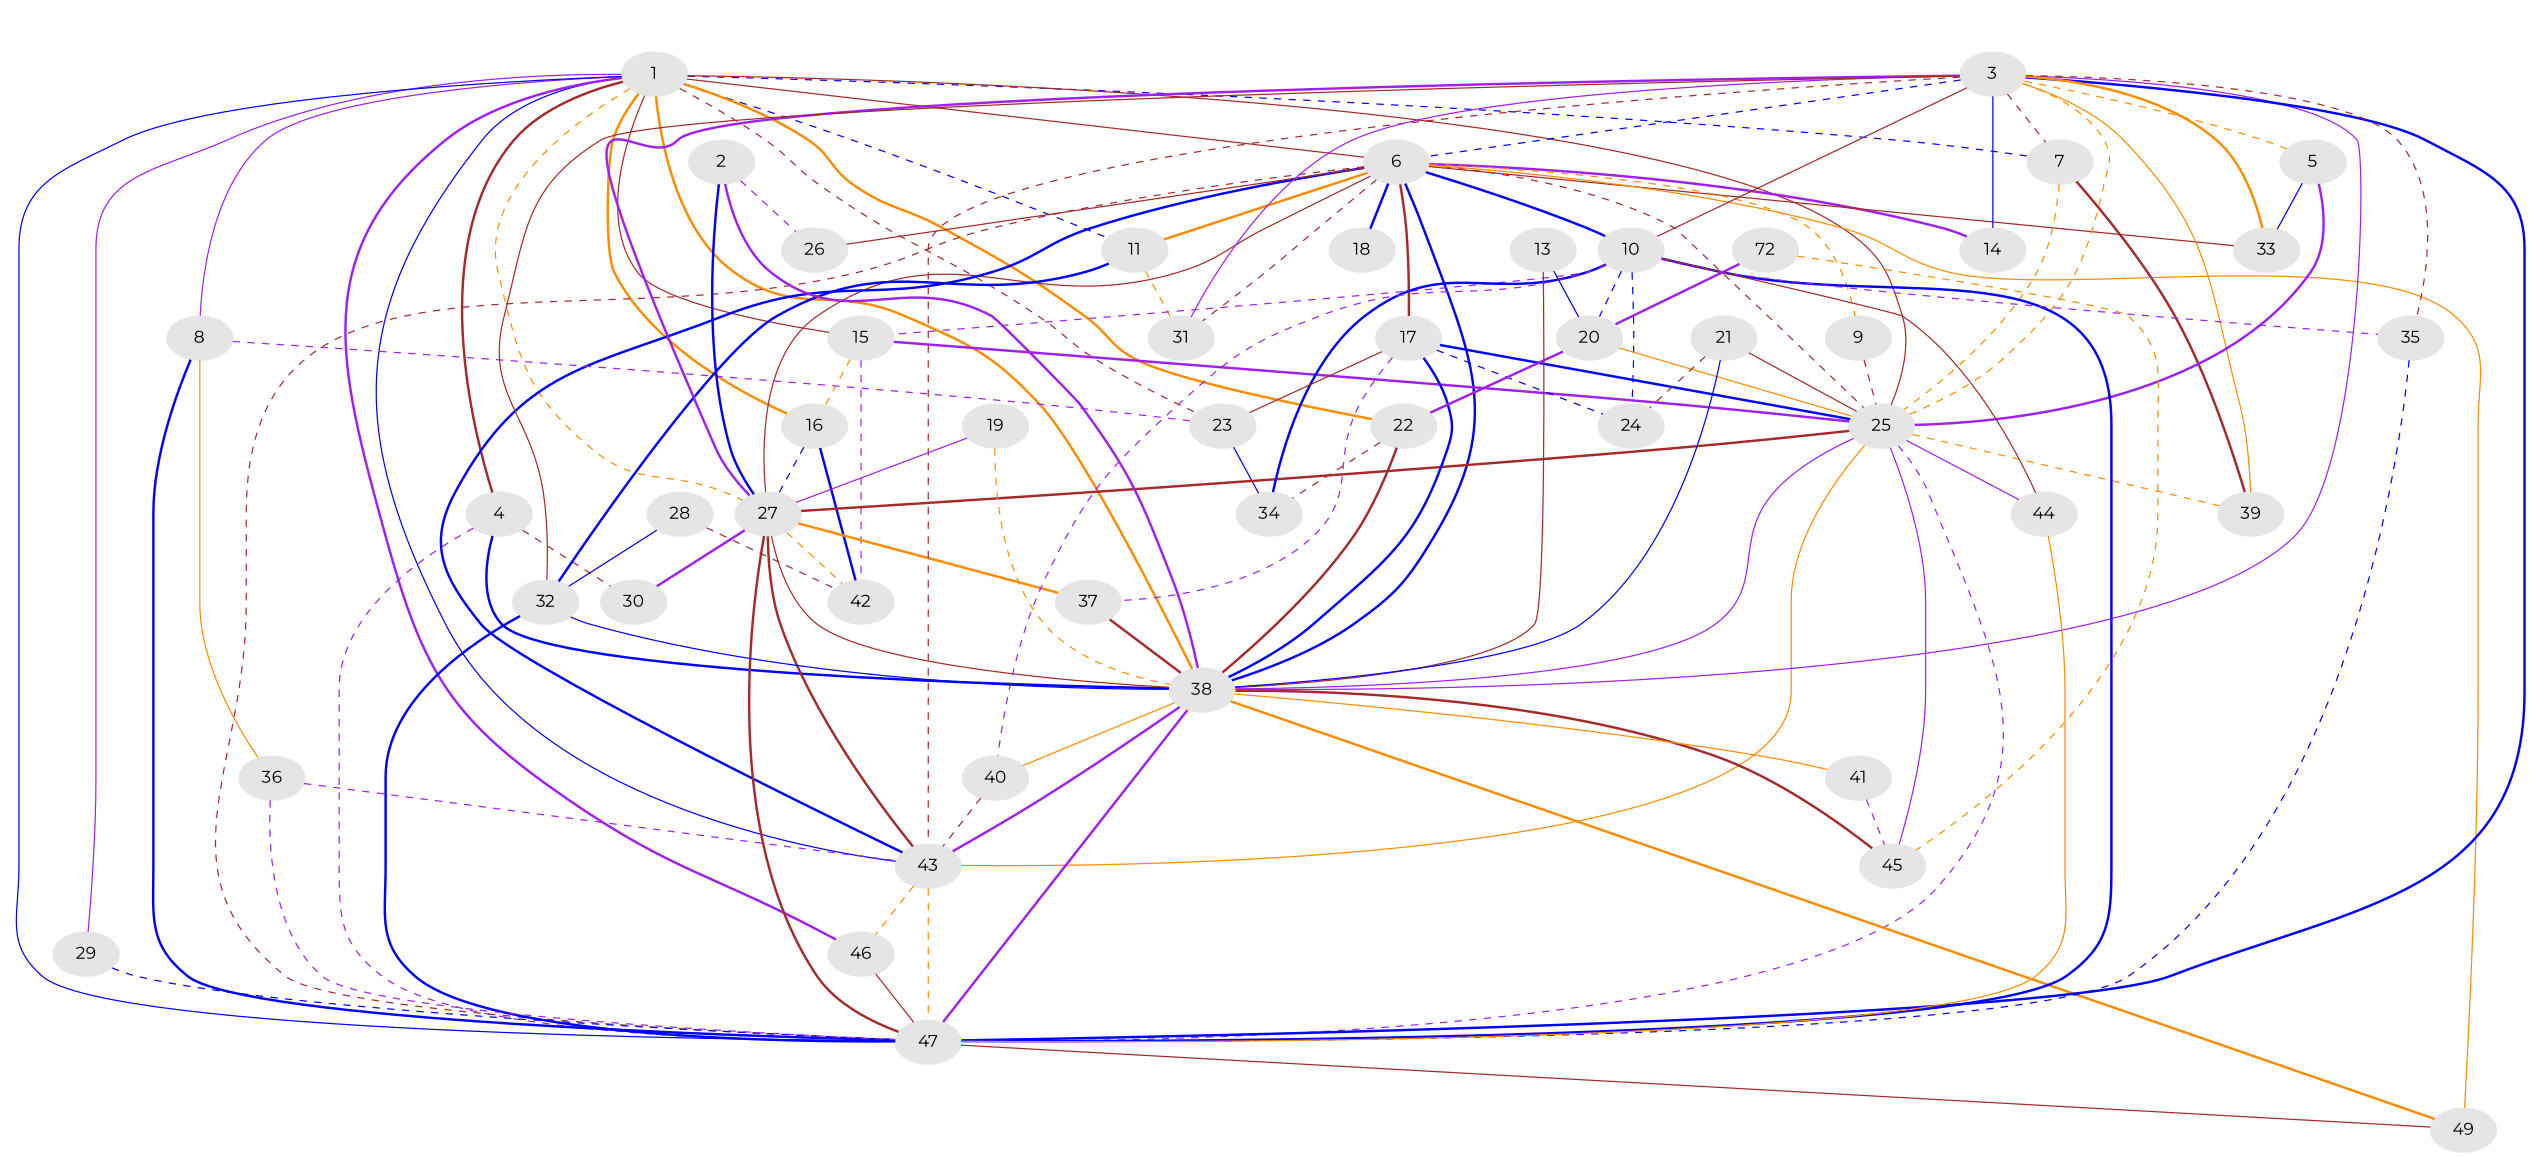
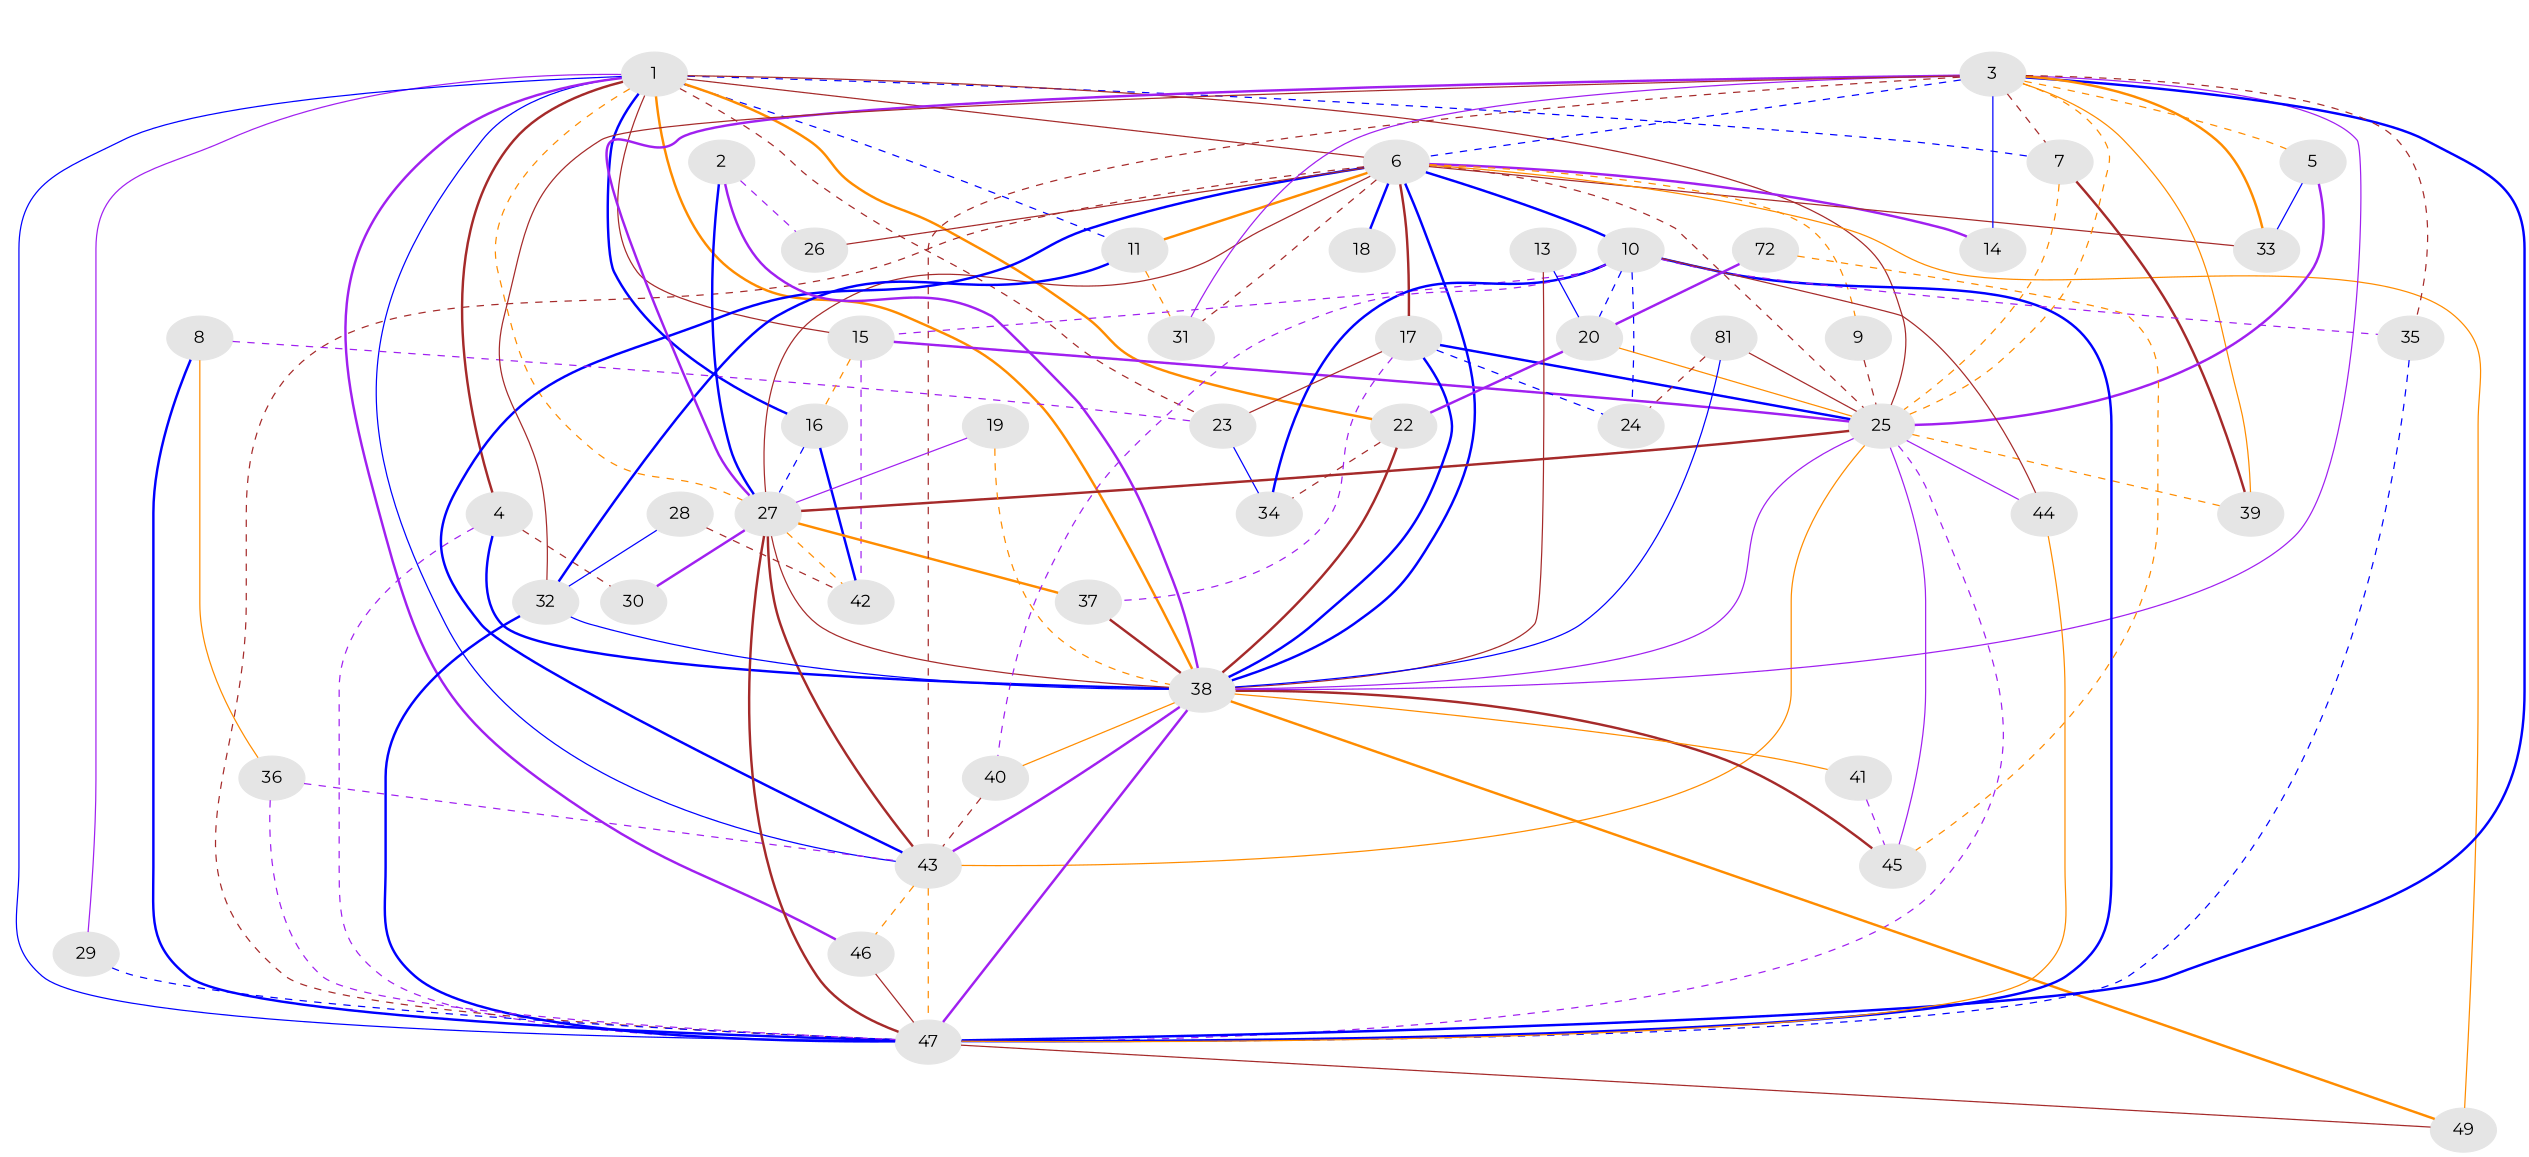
(305, 120) -> none
(1812, 162) -> none
(625, 290) -> (625, 290)
(1724, 338) -> (1724, 338)
